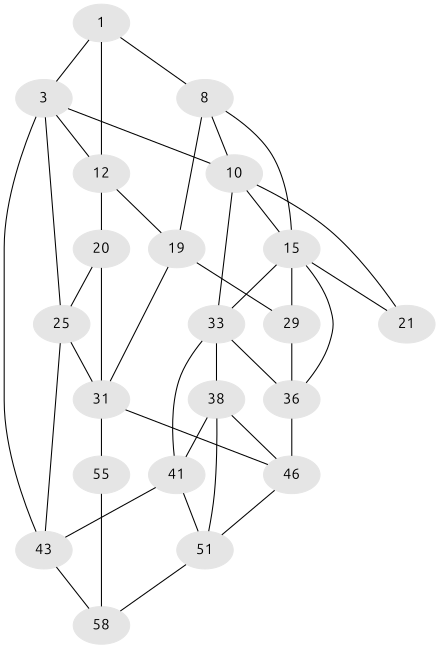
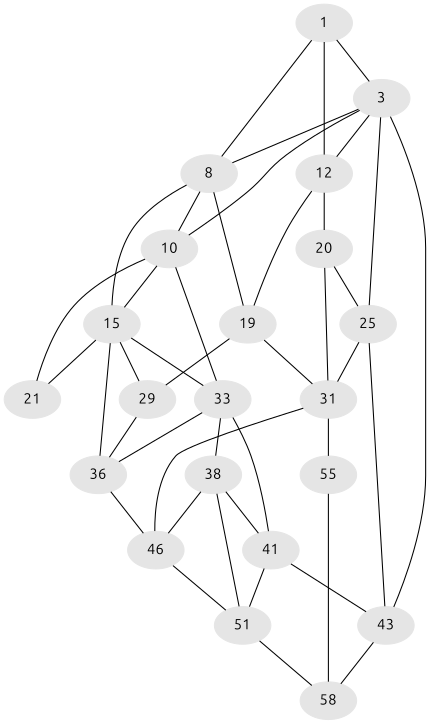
none -> (295, 136)
